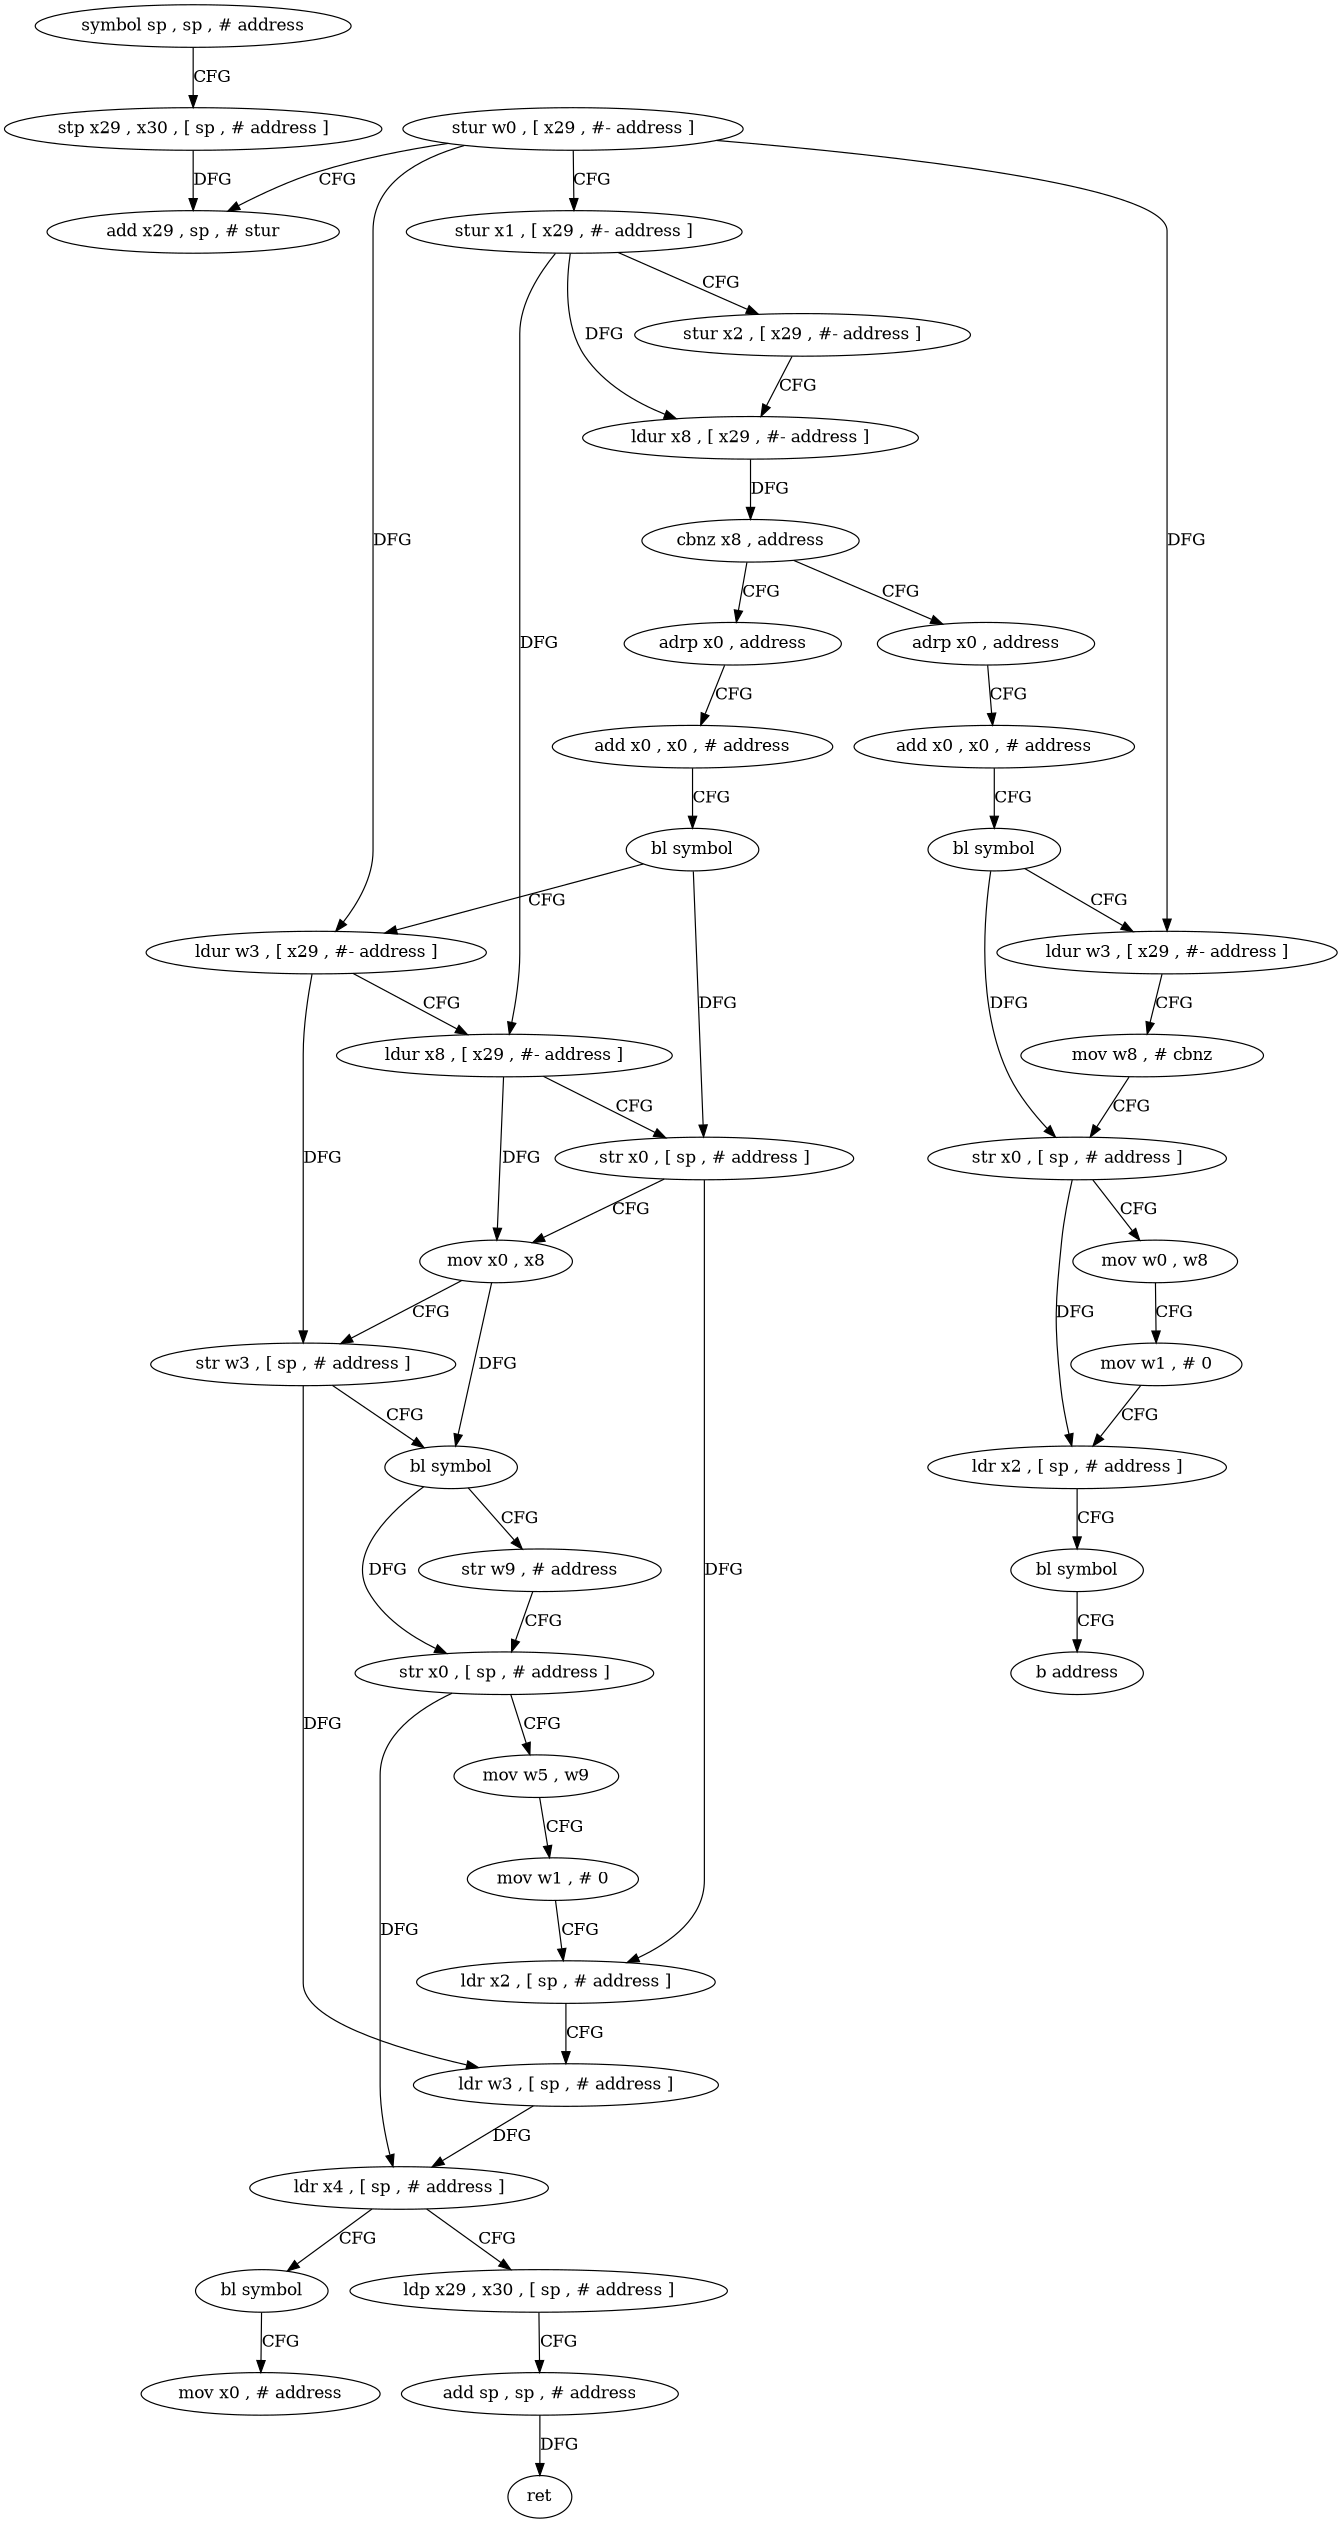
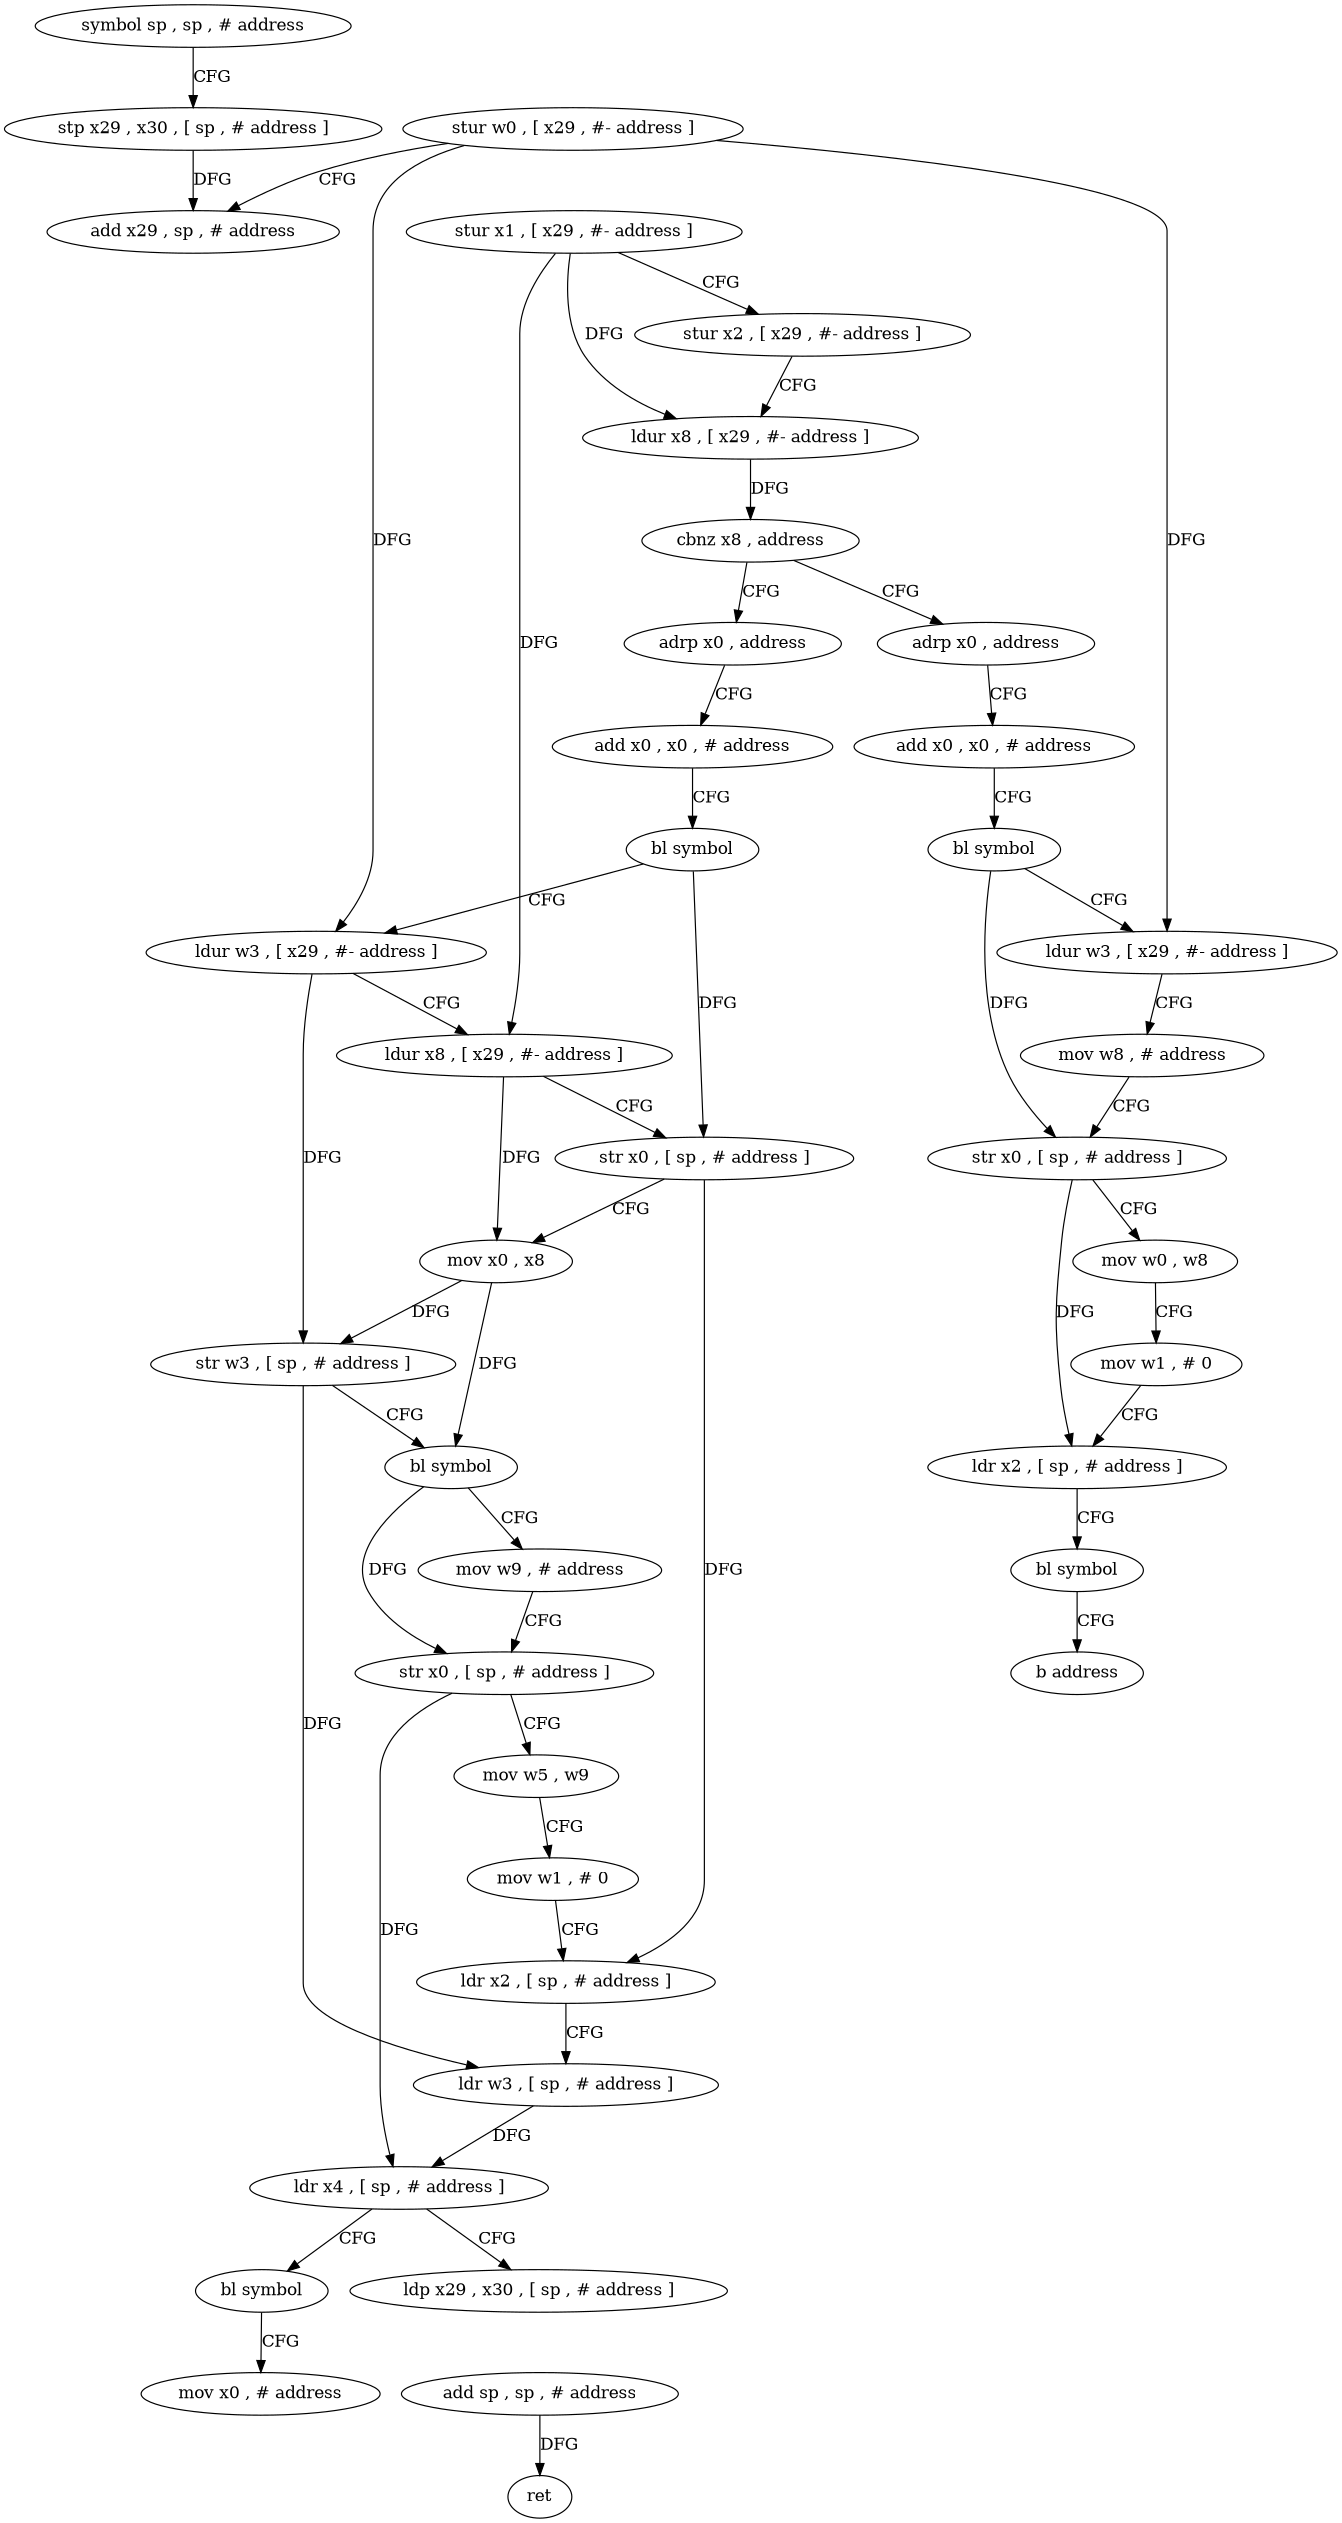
(574, 175) -> none
(193, 232) -> (193, 232)
(1142, 1056) -> (1142, 1056)
(431, 1313) -> (431, 1313)
(540, 1570) -> (540, 1570)
(539, 2336) -> none
